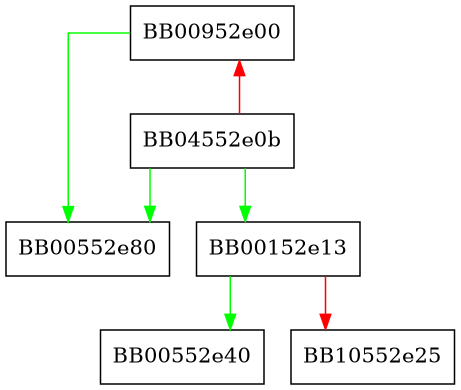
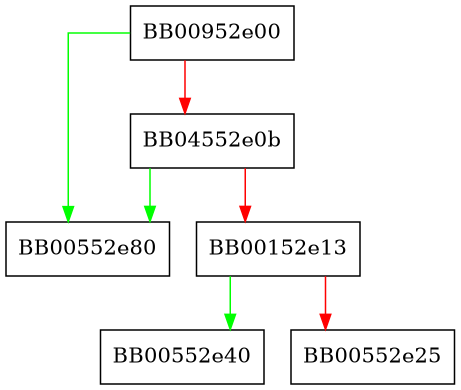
(240, 95) -> (185, 79)
(245, 187) -> (245, 187)
(373, 357) -> (373, 357)
